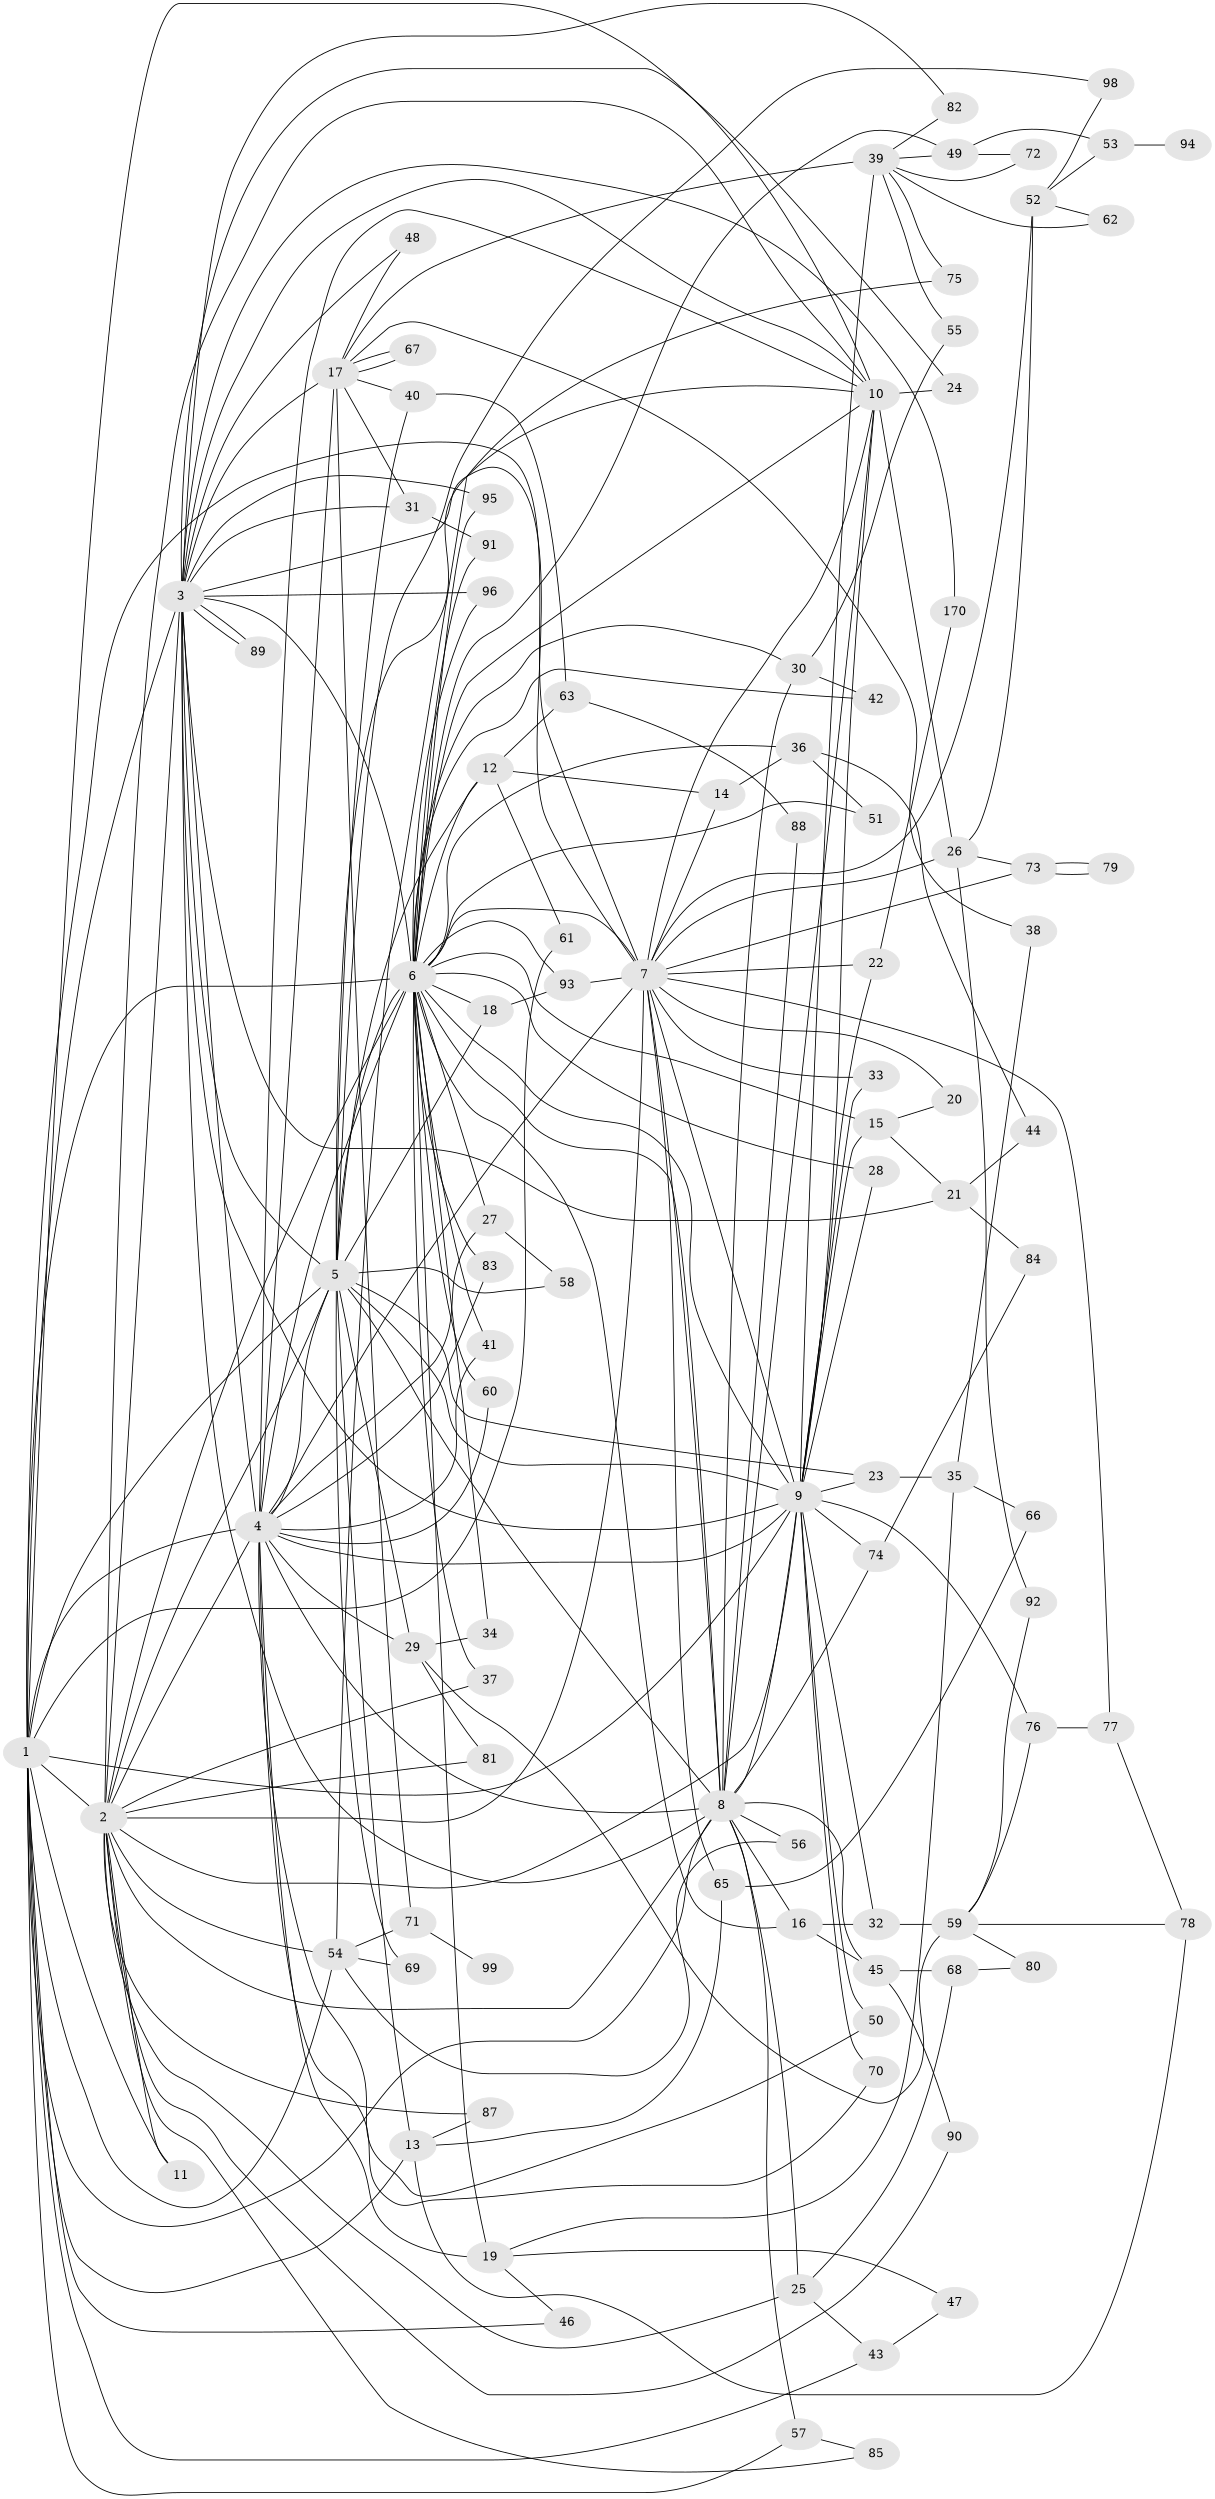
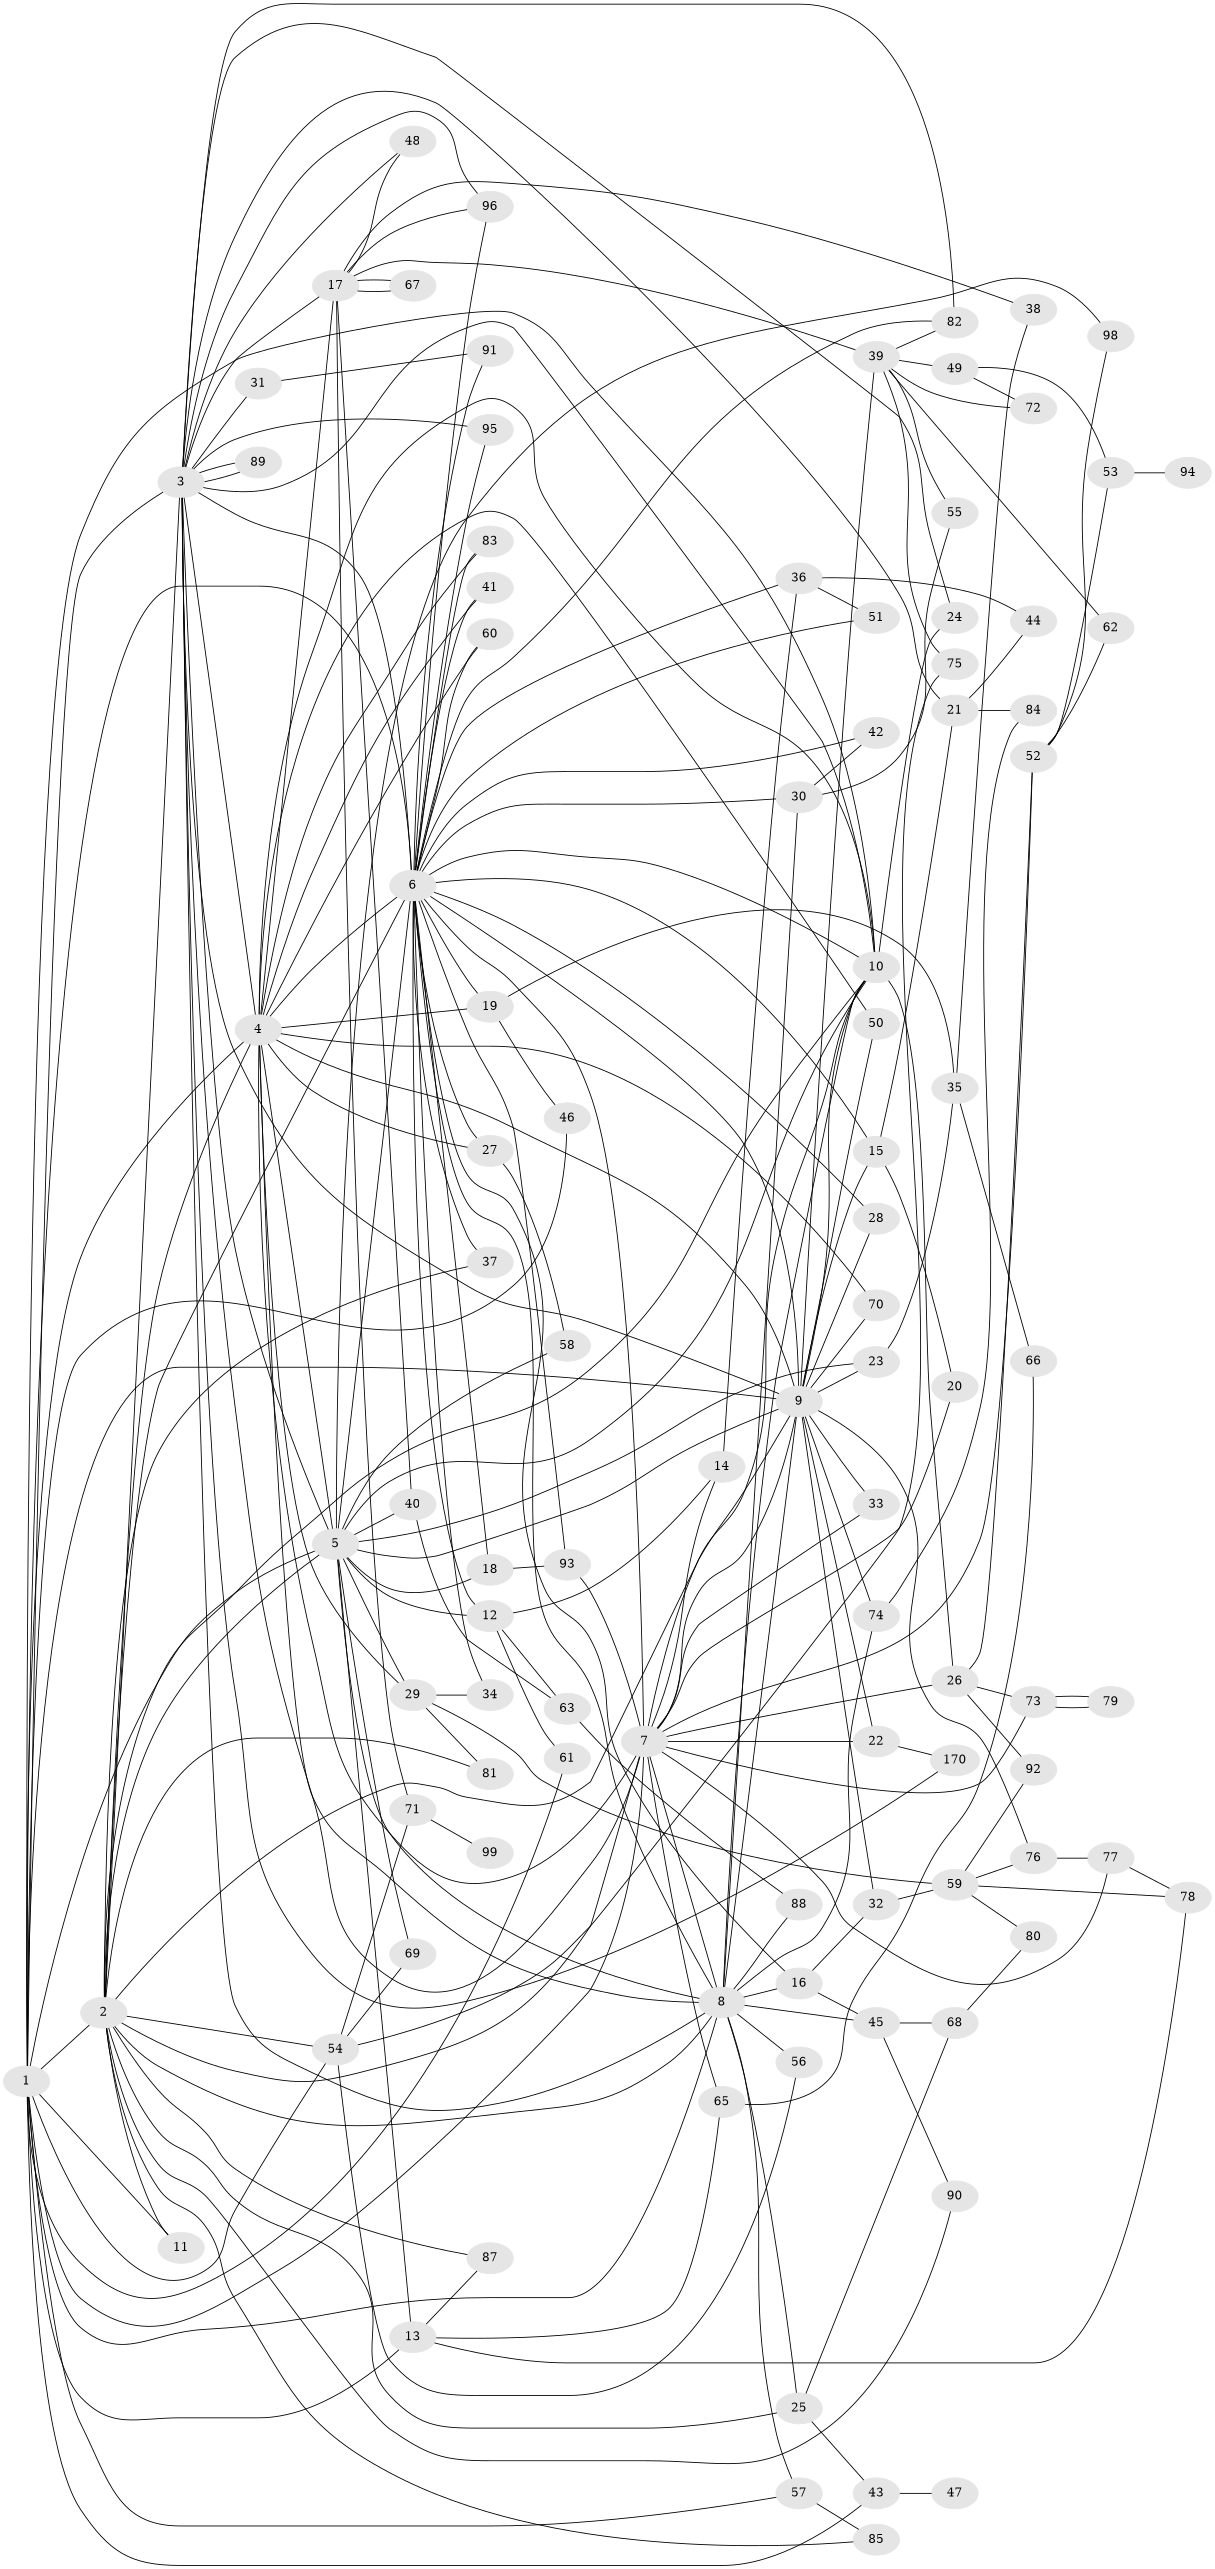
(374, 441) -> (400, 229)
(602, 487) -> (618, 542)
(729, 2251) -> none
